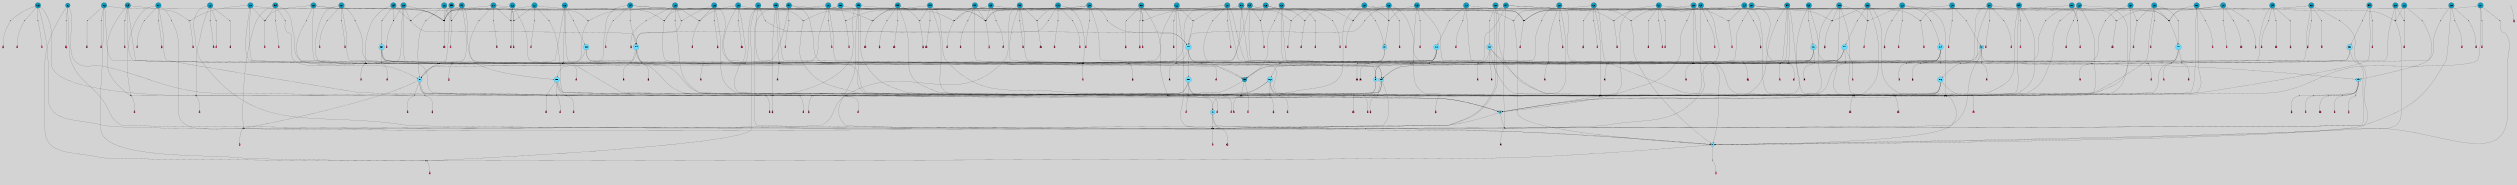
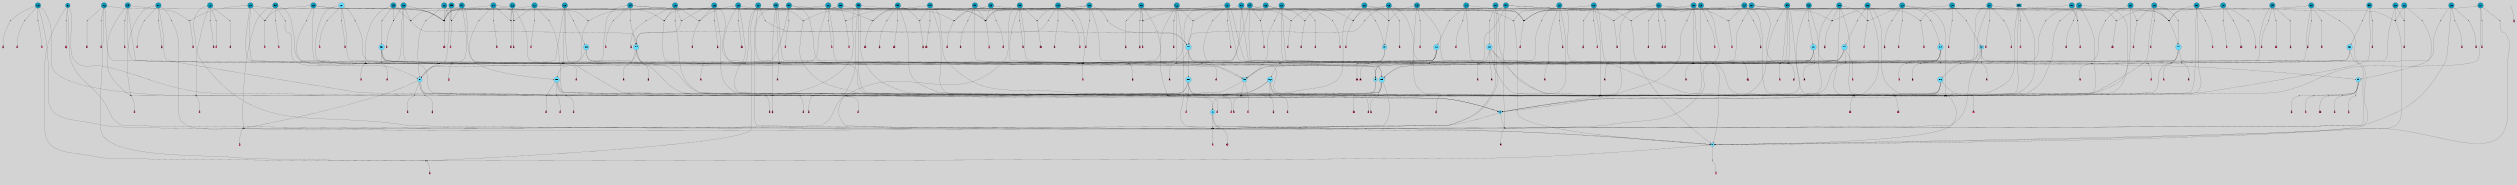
(342, 5) -> (342, 5)
(2019, 5) -> (2019, 5)
(1245, 80) -> (1245, 80)
(1381, 80) -> (1382, 80)
(2358, 80) -> (2358, 80)
